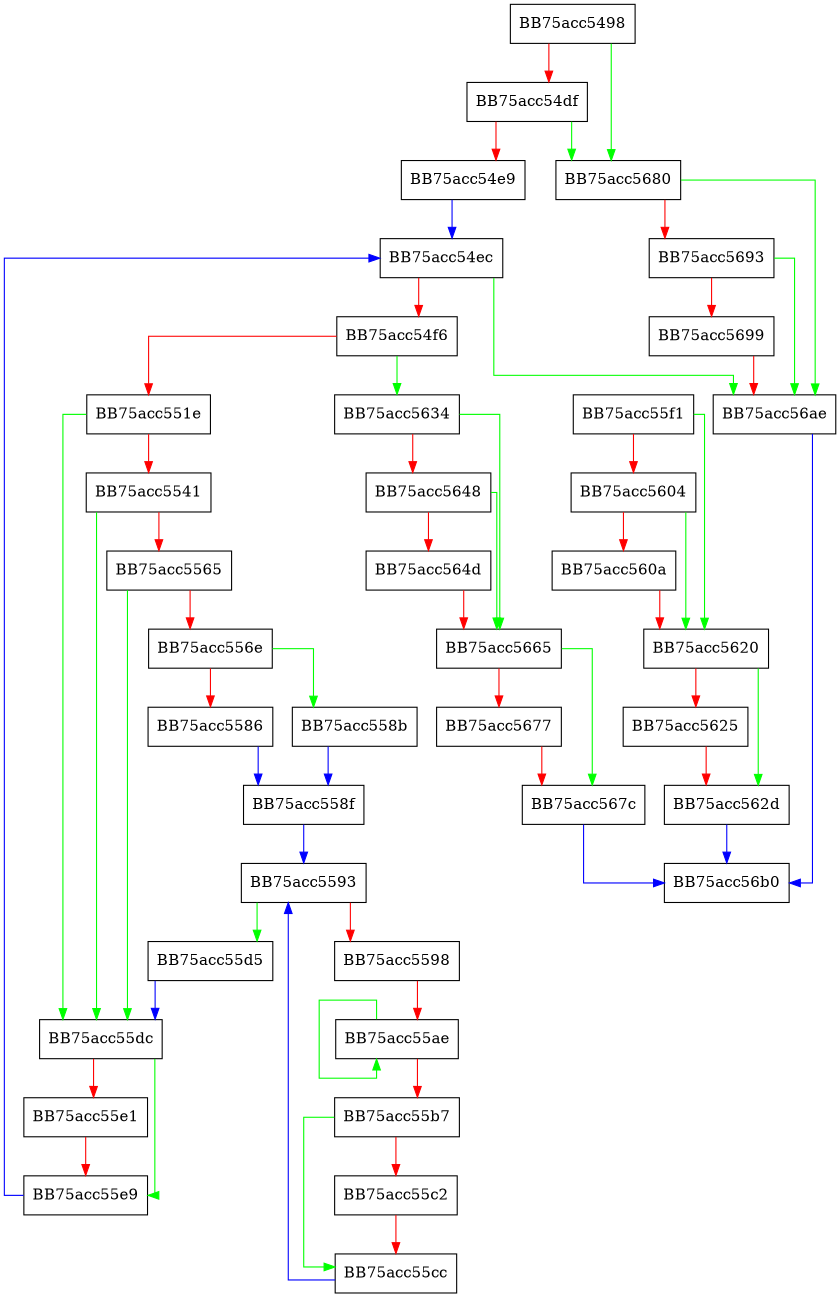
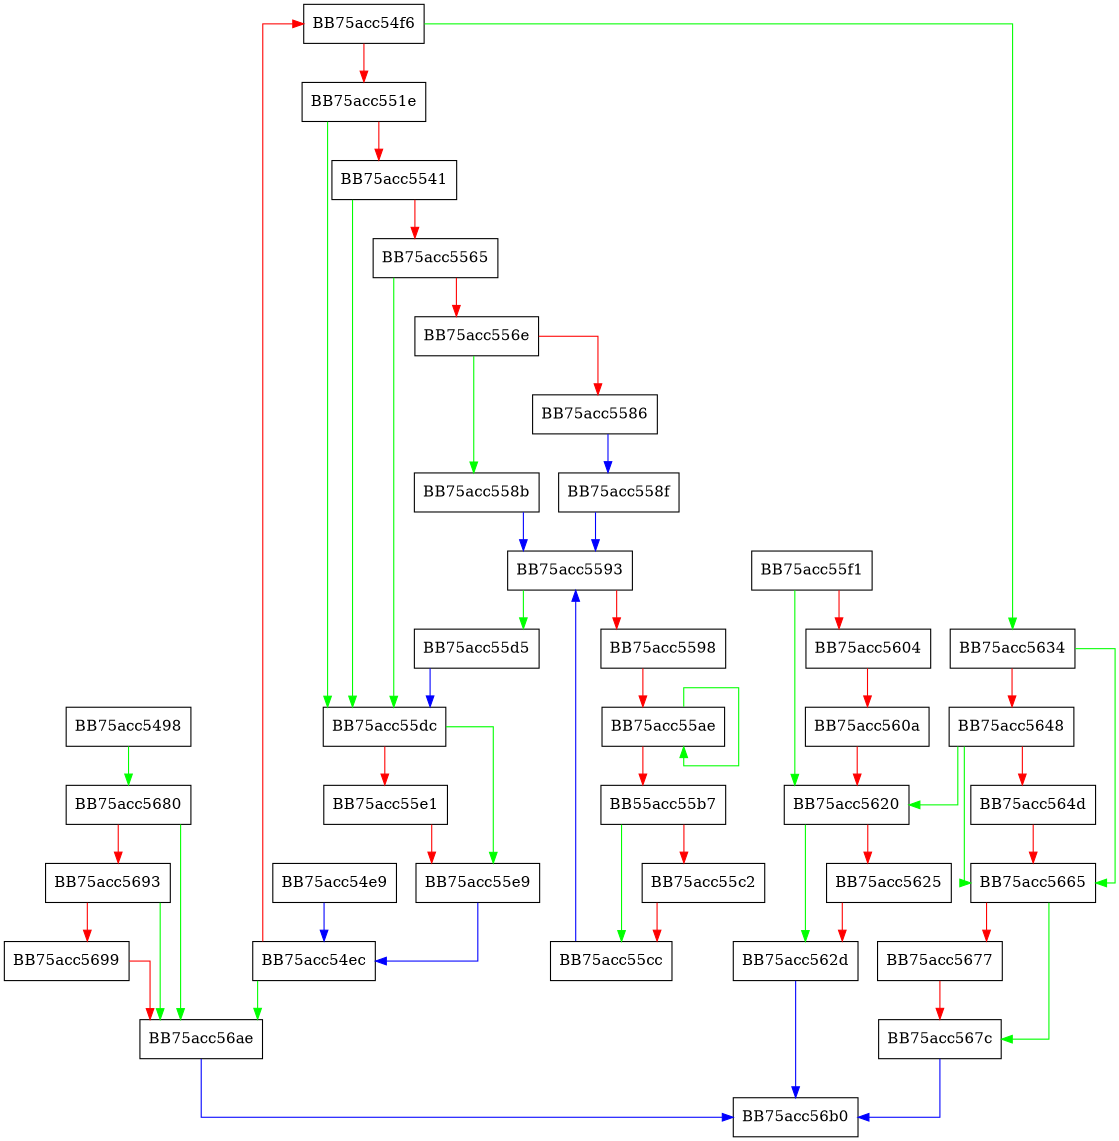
(527, 102) -> none
(686, 565) -> (958, 795)
(328, 760) -> (523, 526)
(397, 1117) -> (663, 805)
